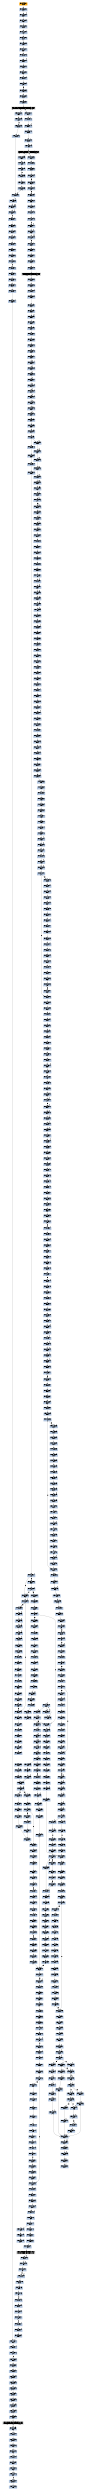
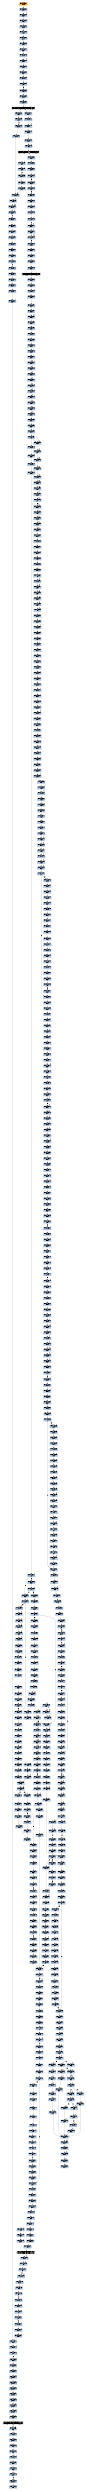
(22, 158) -> none
(18, 1682) -> none
none -> (18, 1759)
